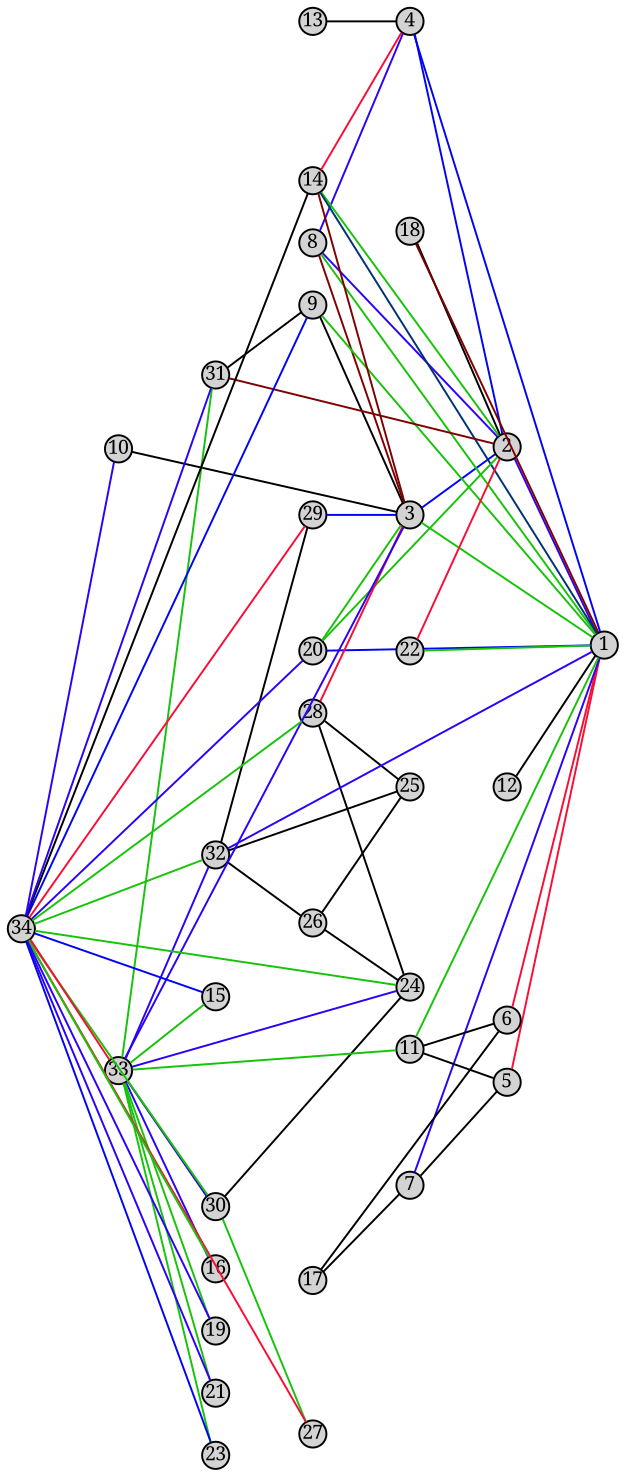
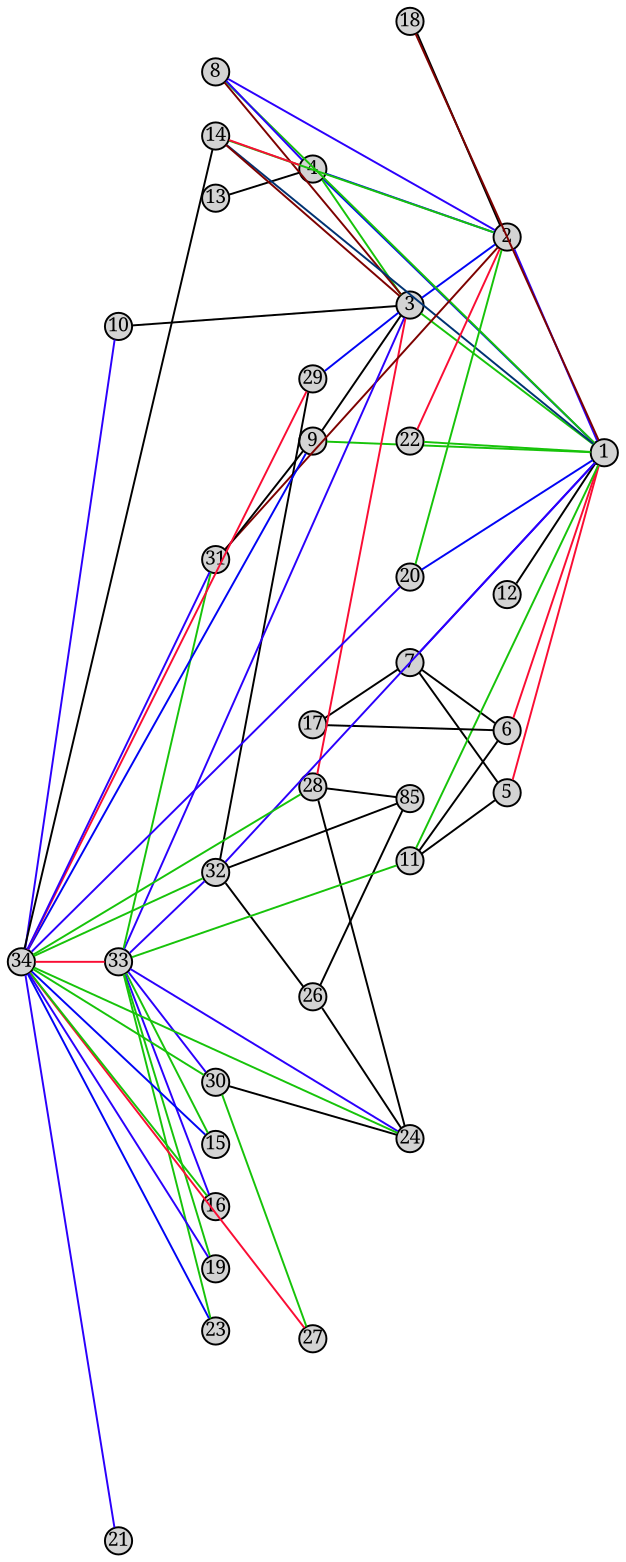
(362, 583) -> (362, 237)
none -> (458, 697)
(410, 787) -> (410, 799)
(167, 1232) -> none
